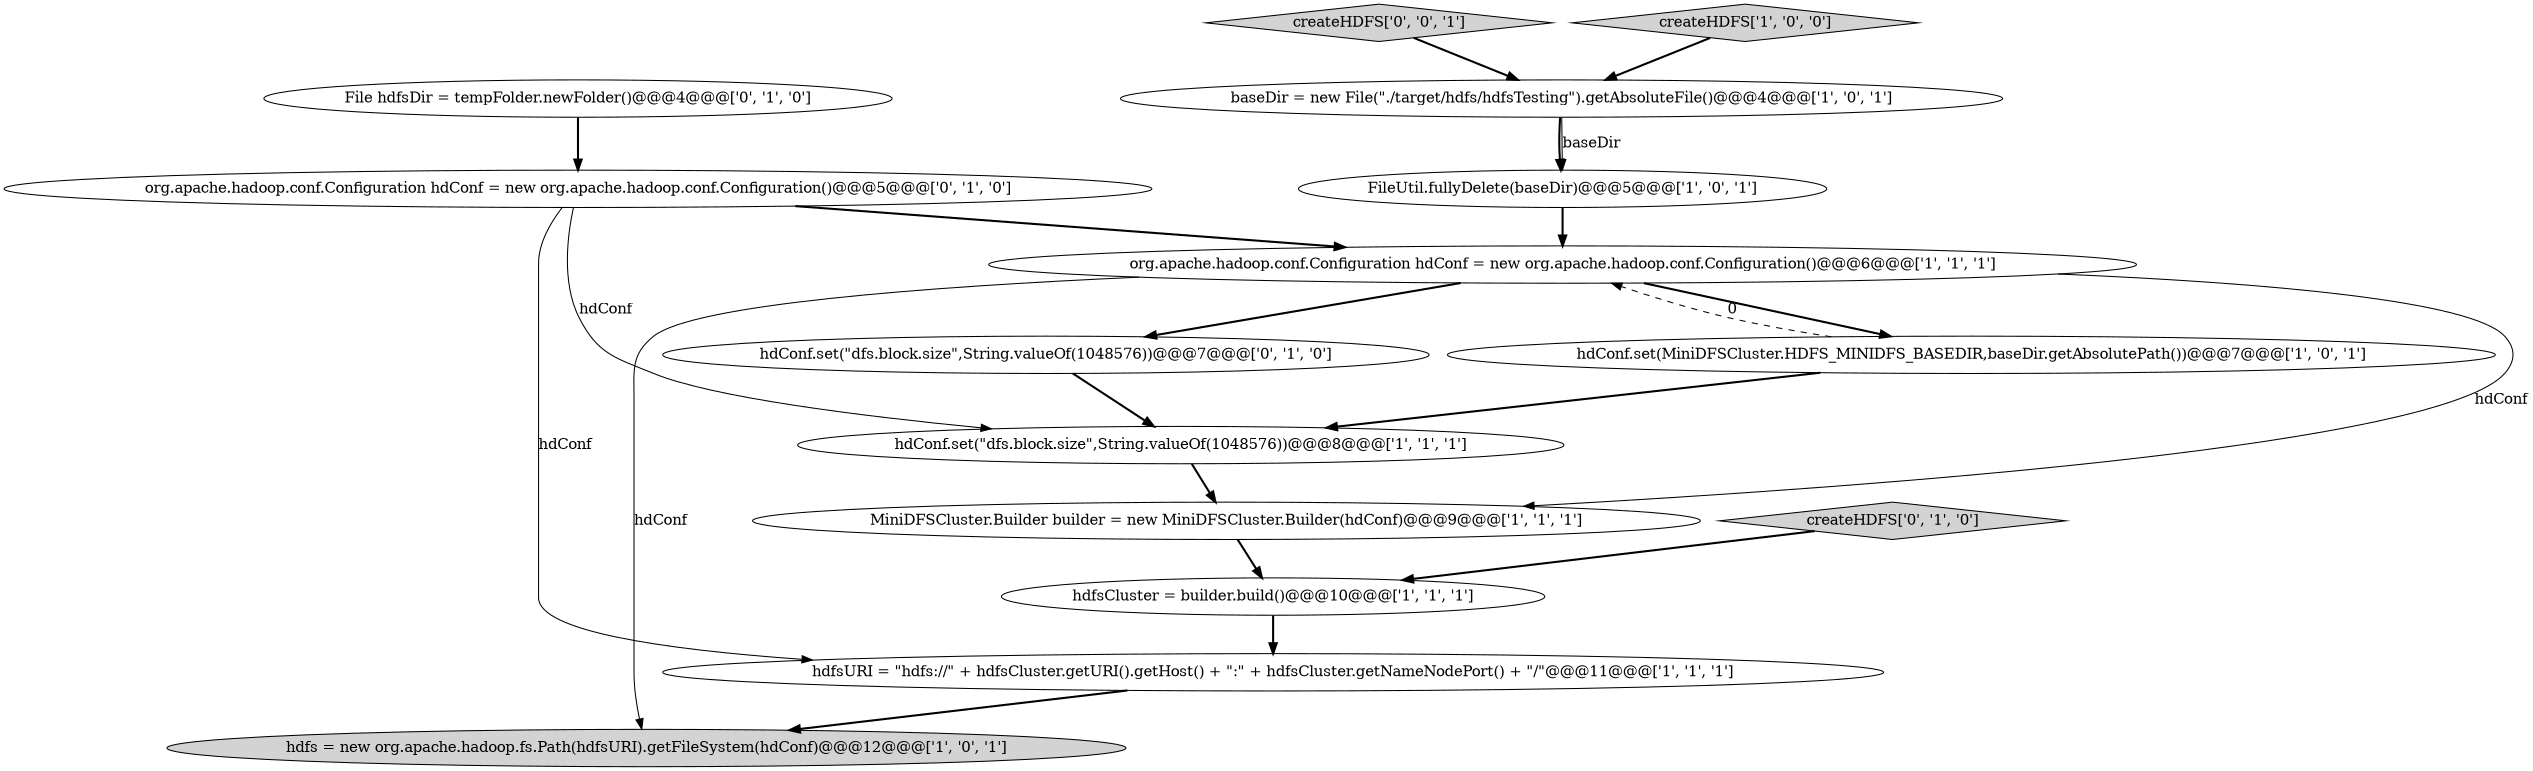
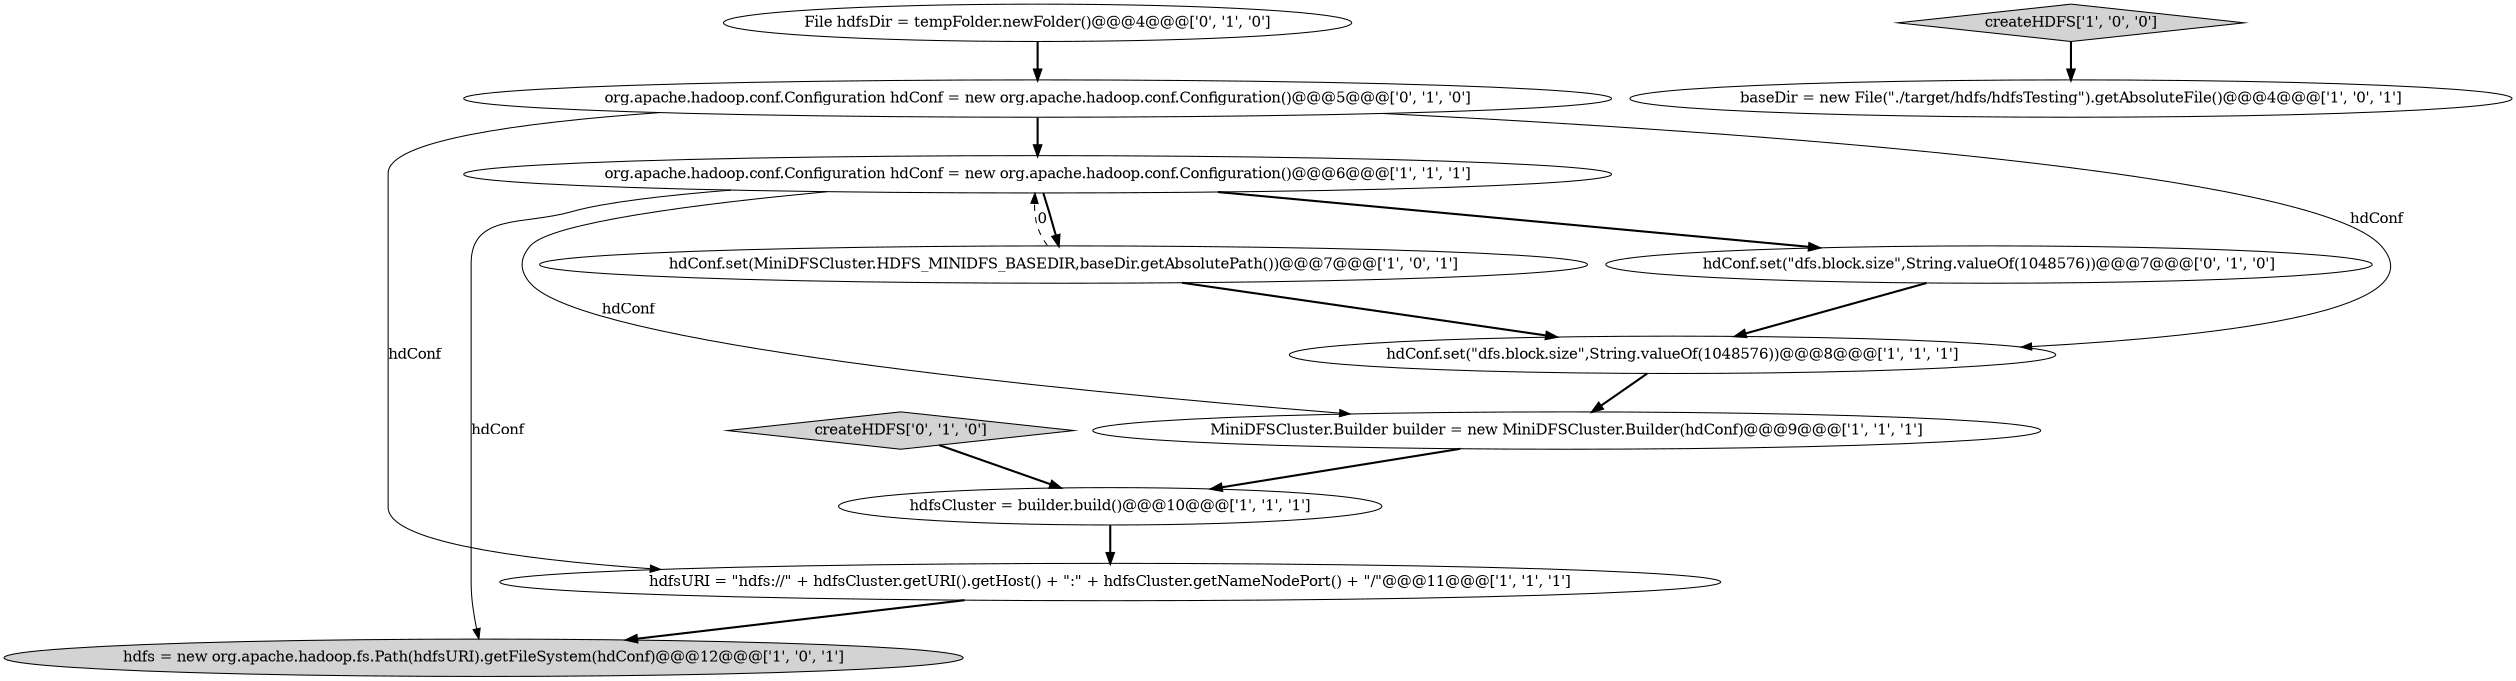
(1379, 23) -> none
(1563, 189) -> none
